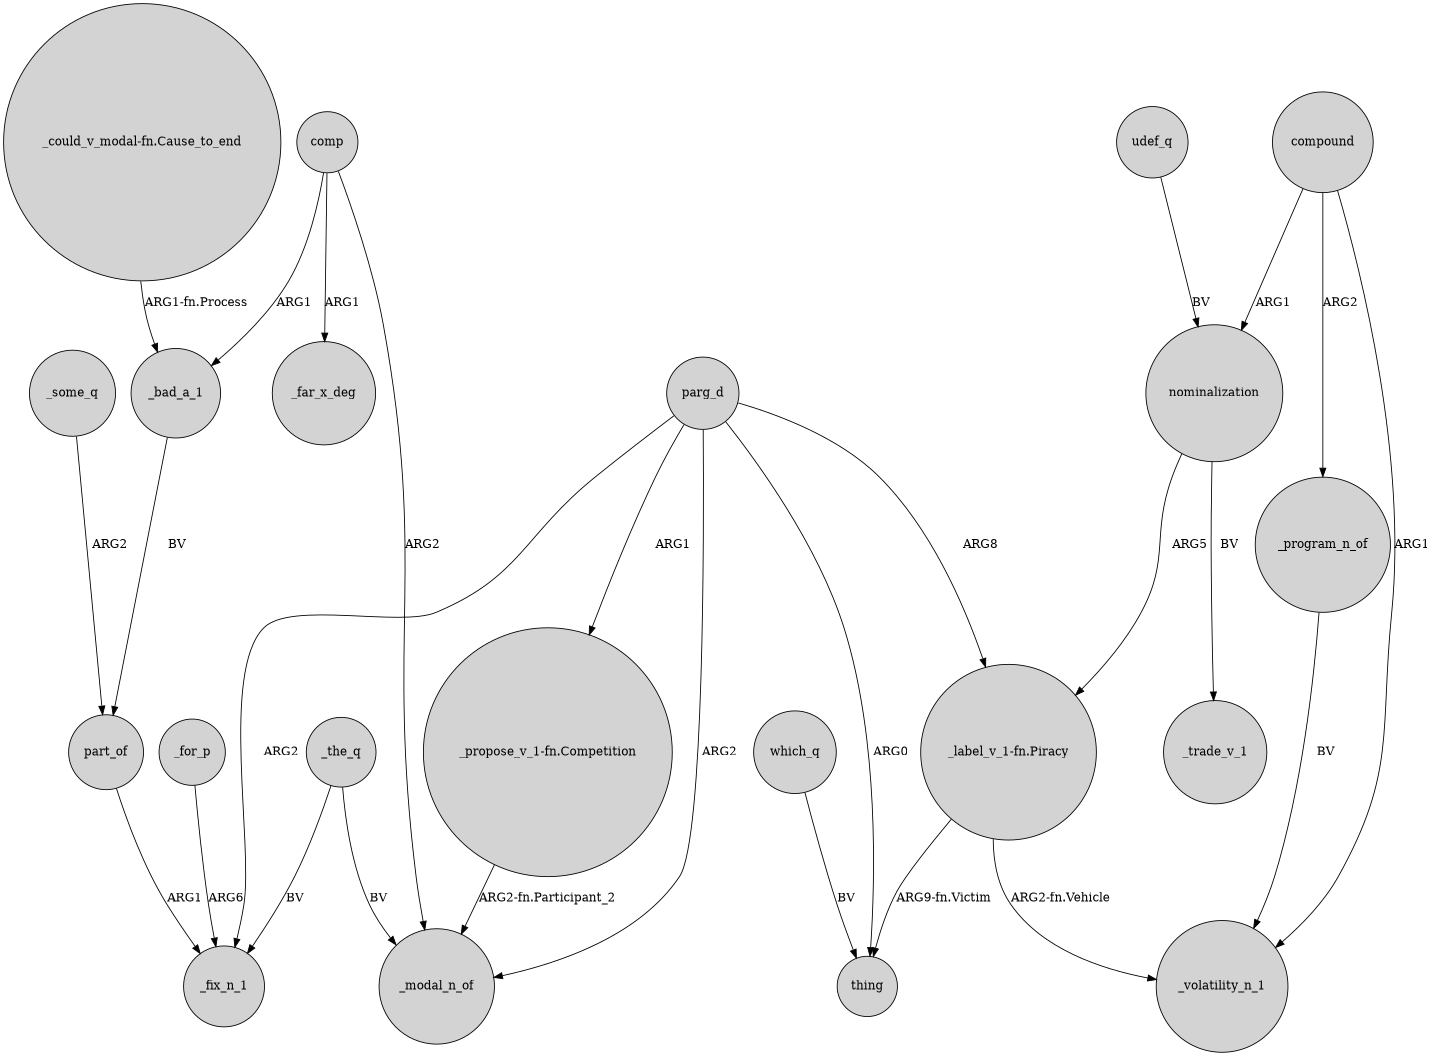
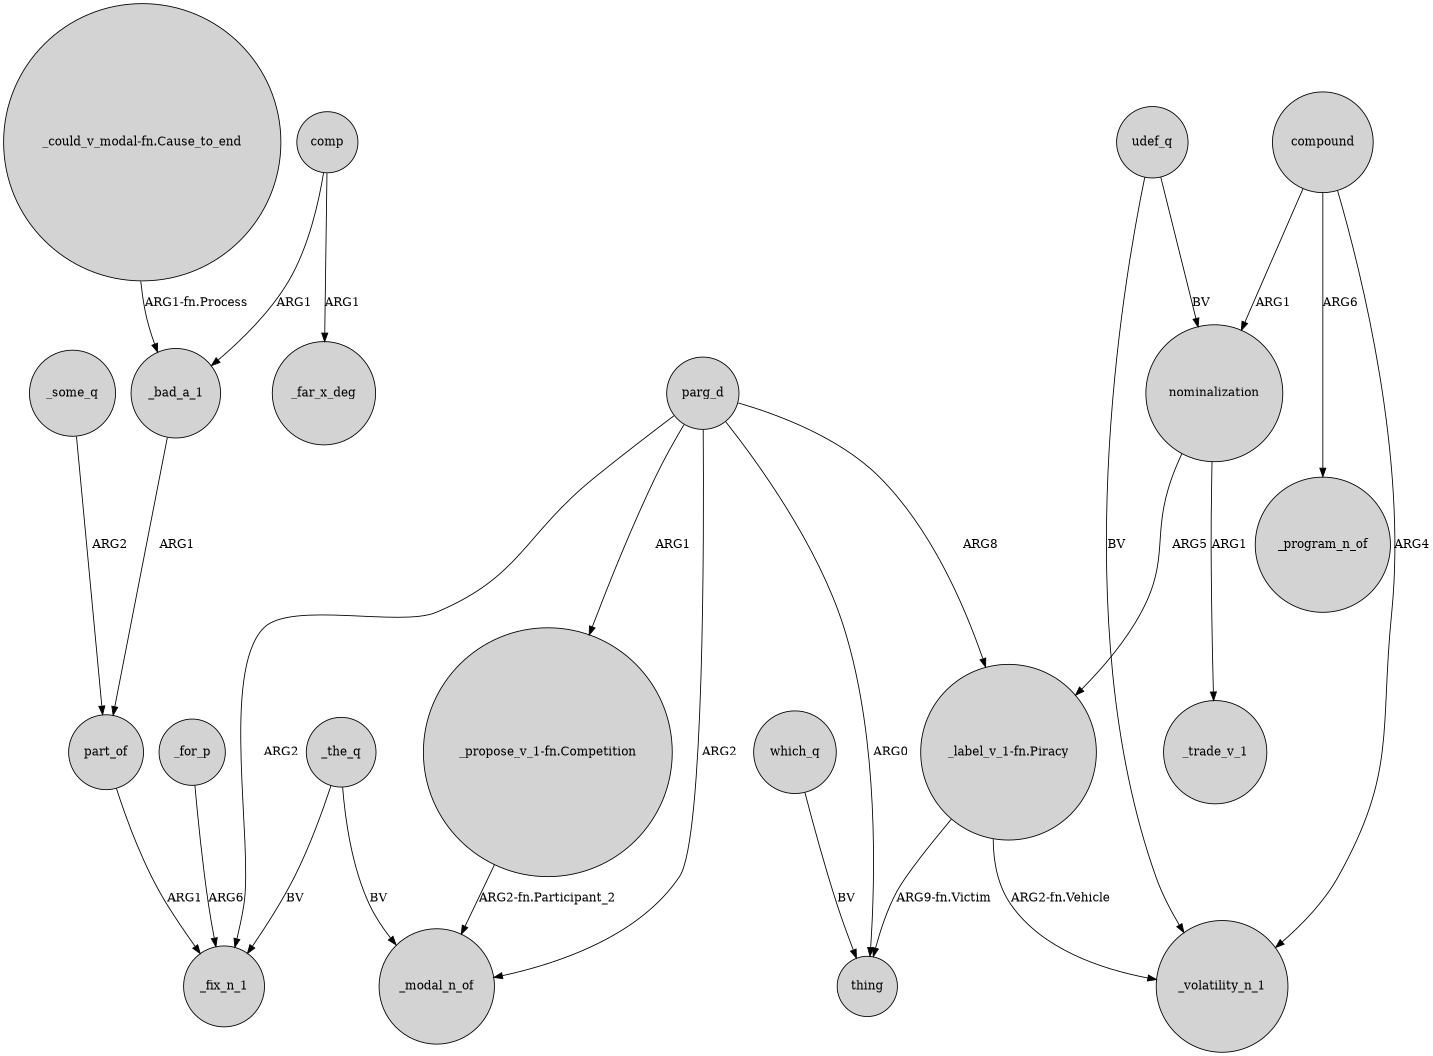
(1340, 303) -> (1340, 303)
(405, 543) -> none
(177, 545) -> (177, 545)
(1229, 545) -> (1229, 545)
(1412, 545) -> (1412, 545)
(1300, 769) -> (1107, 555)
